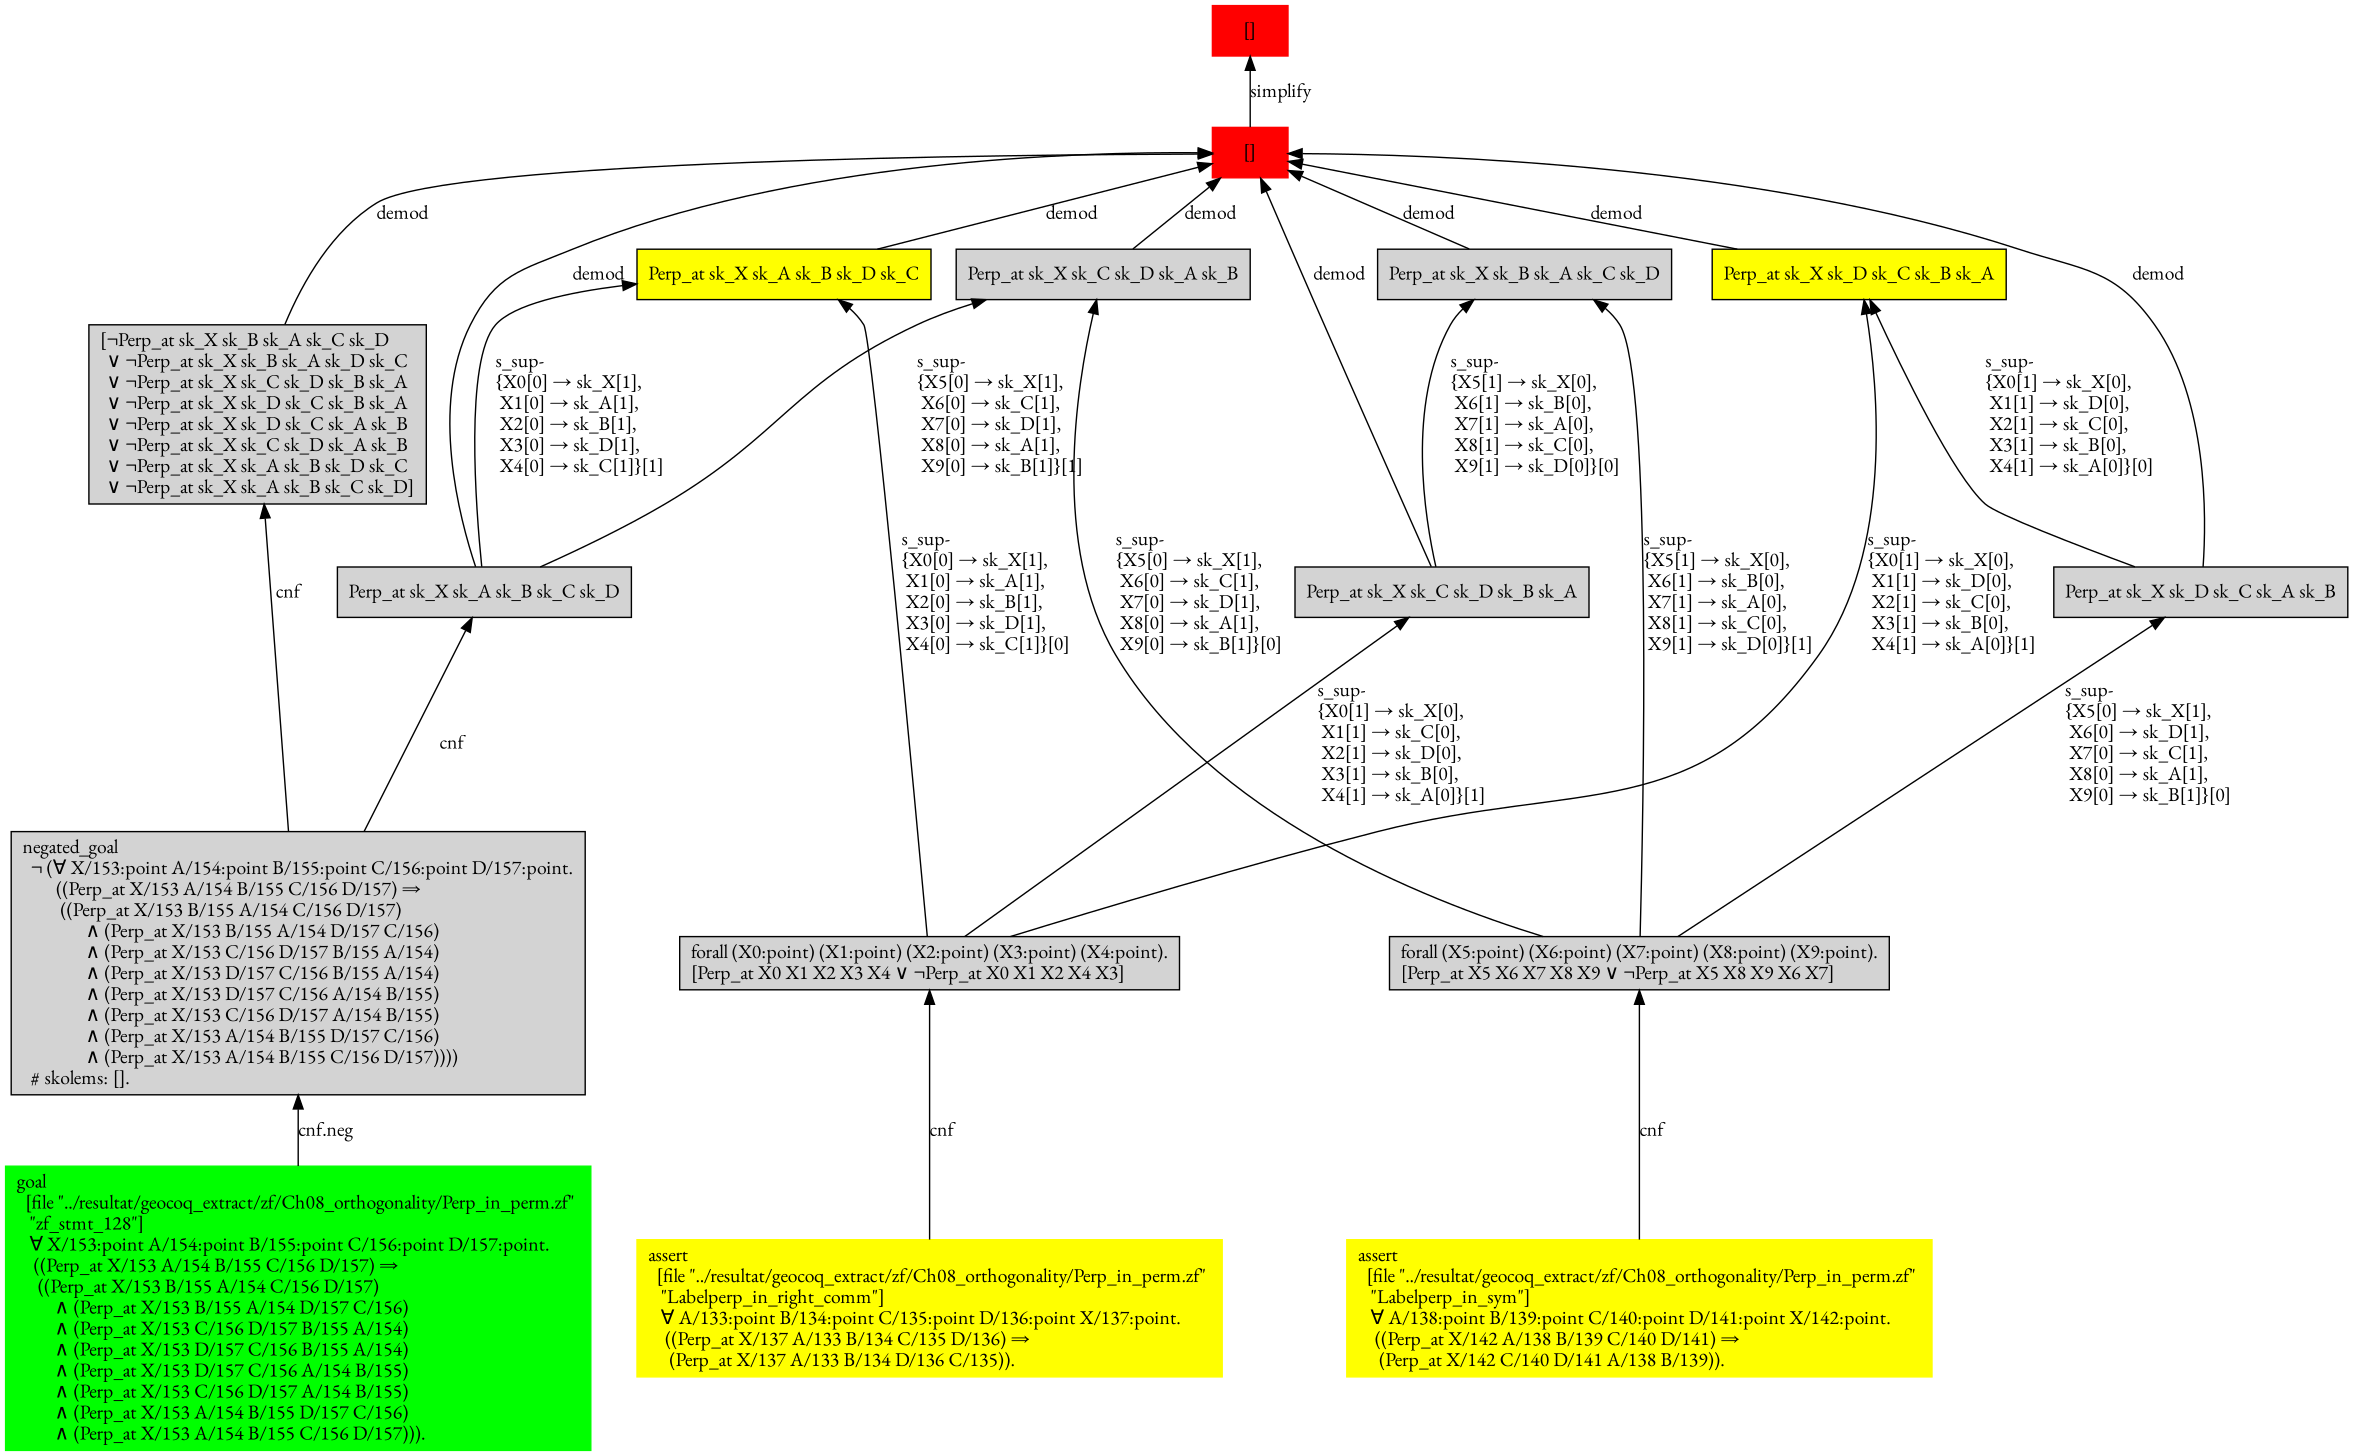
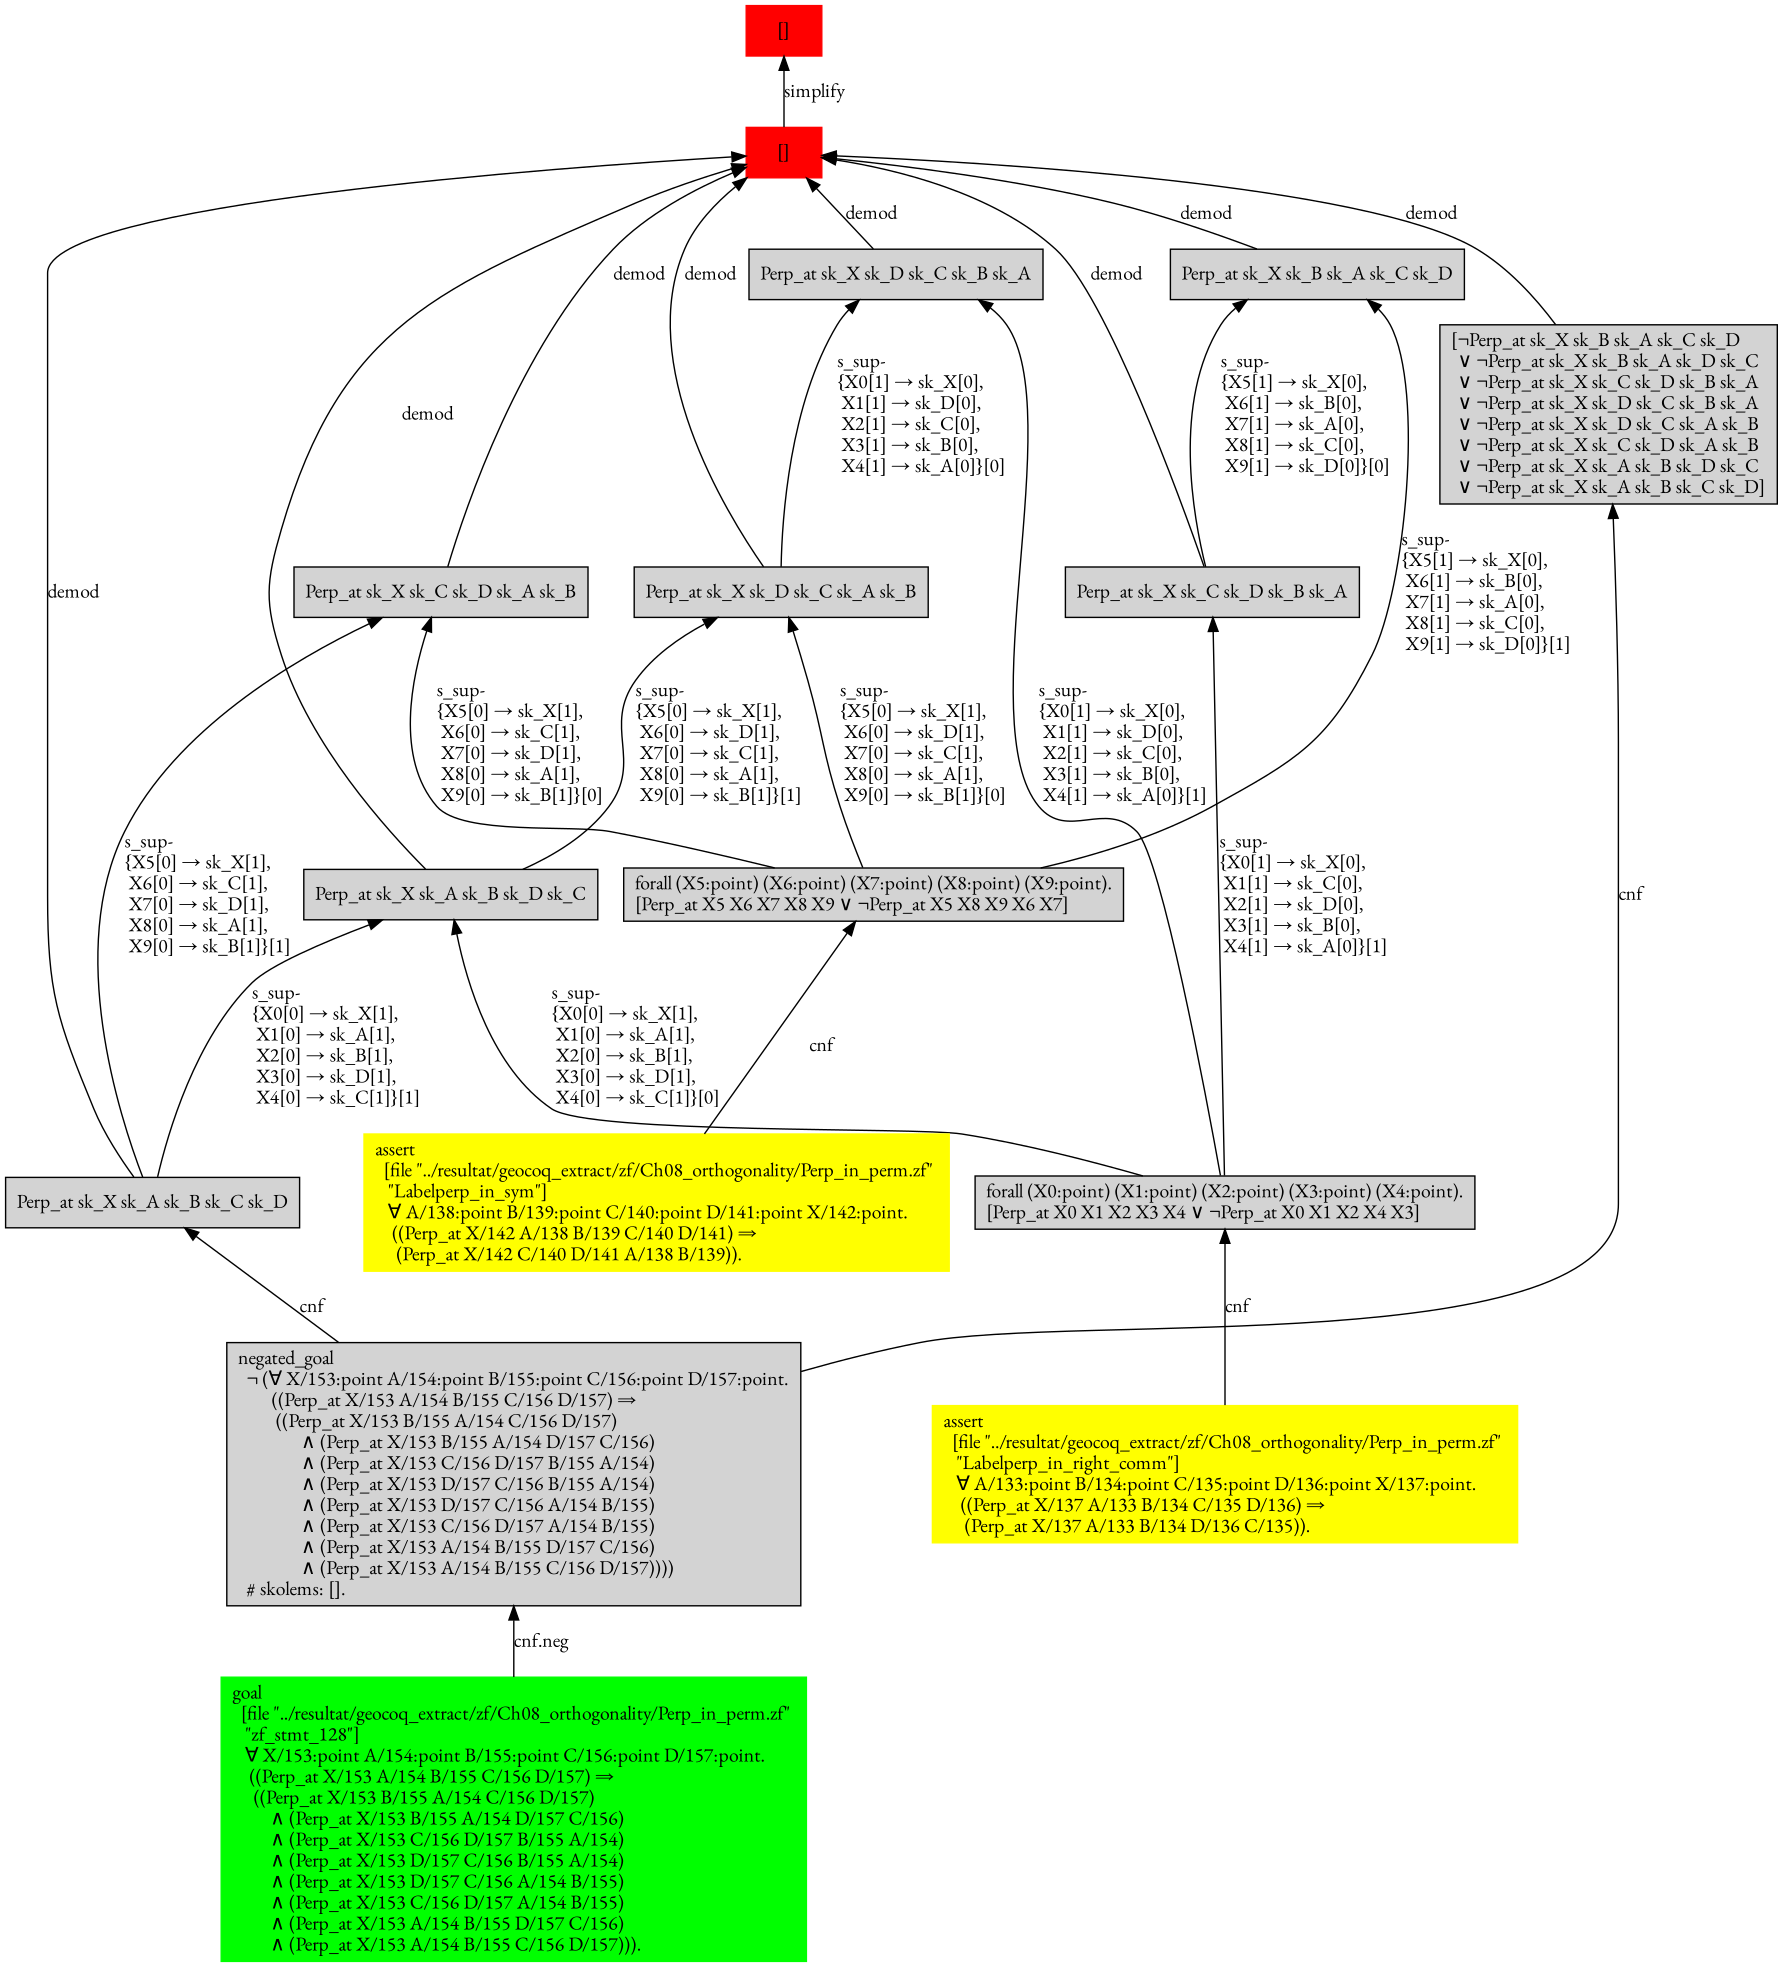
(784, 274) -> (451, 895)
(1859, 274) -> (896, 274)
none -> (623, 753)
